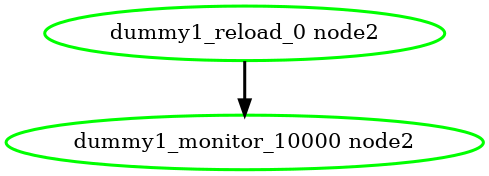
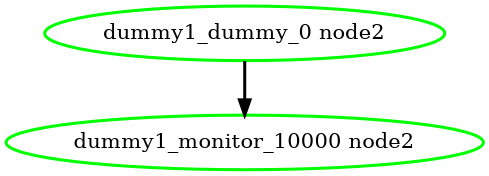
(245, 33) -> (245, 33)
